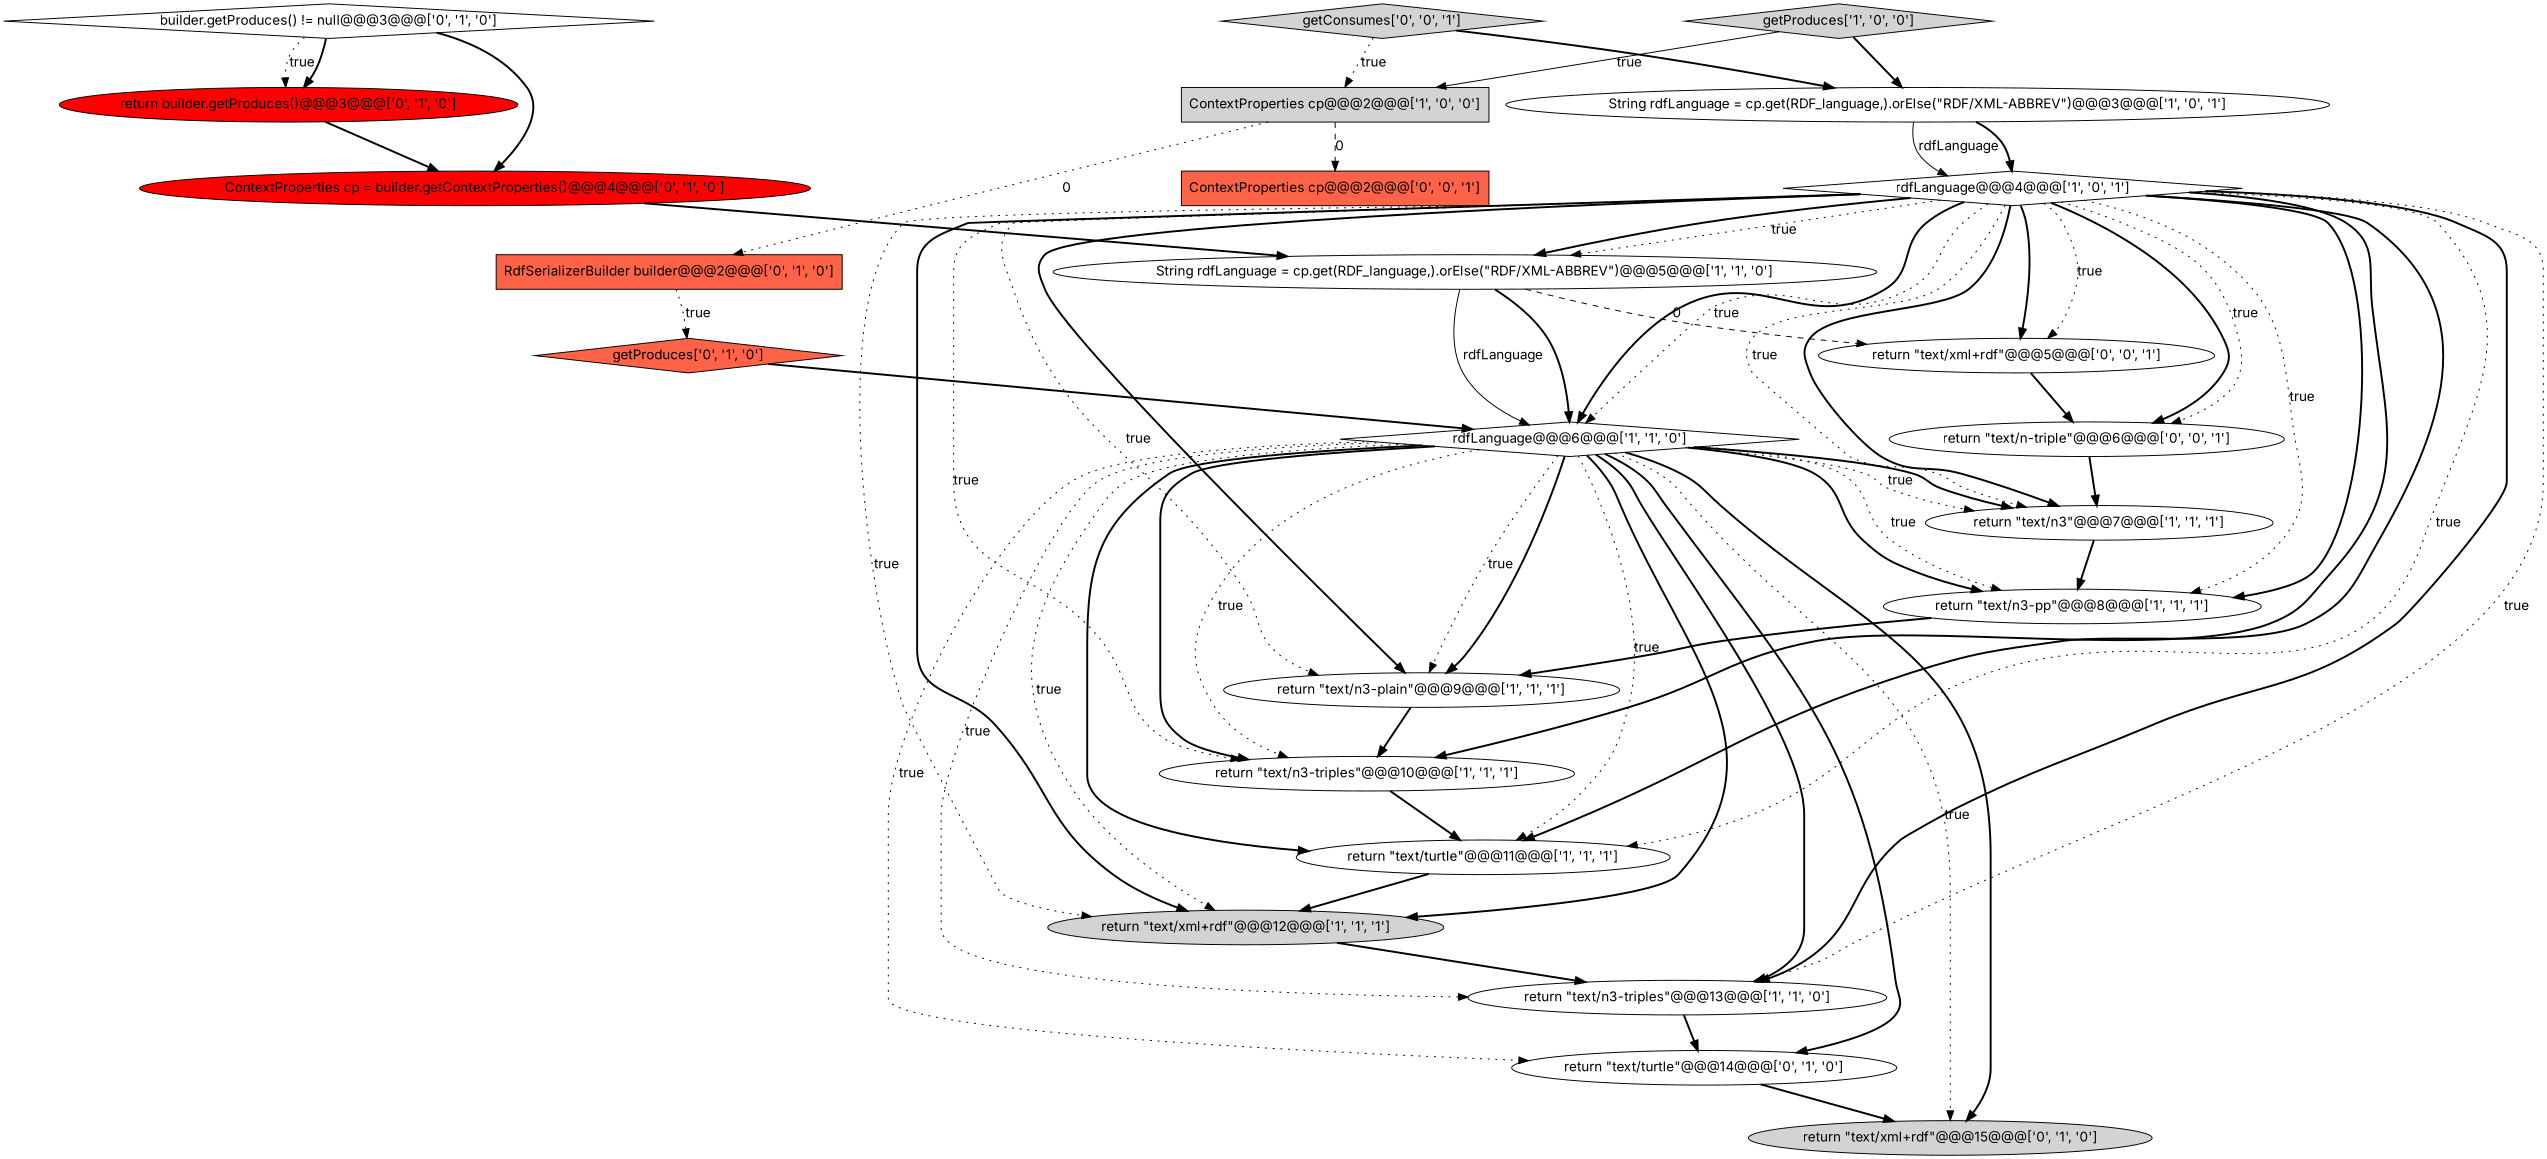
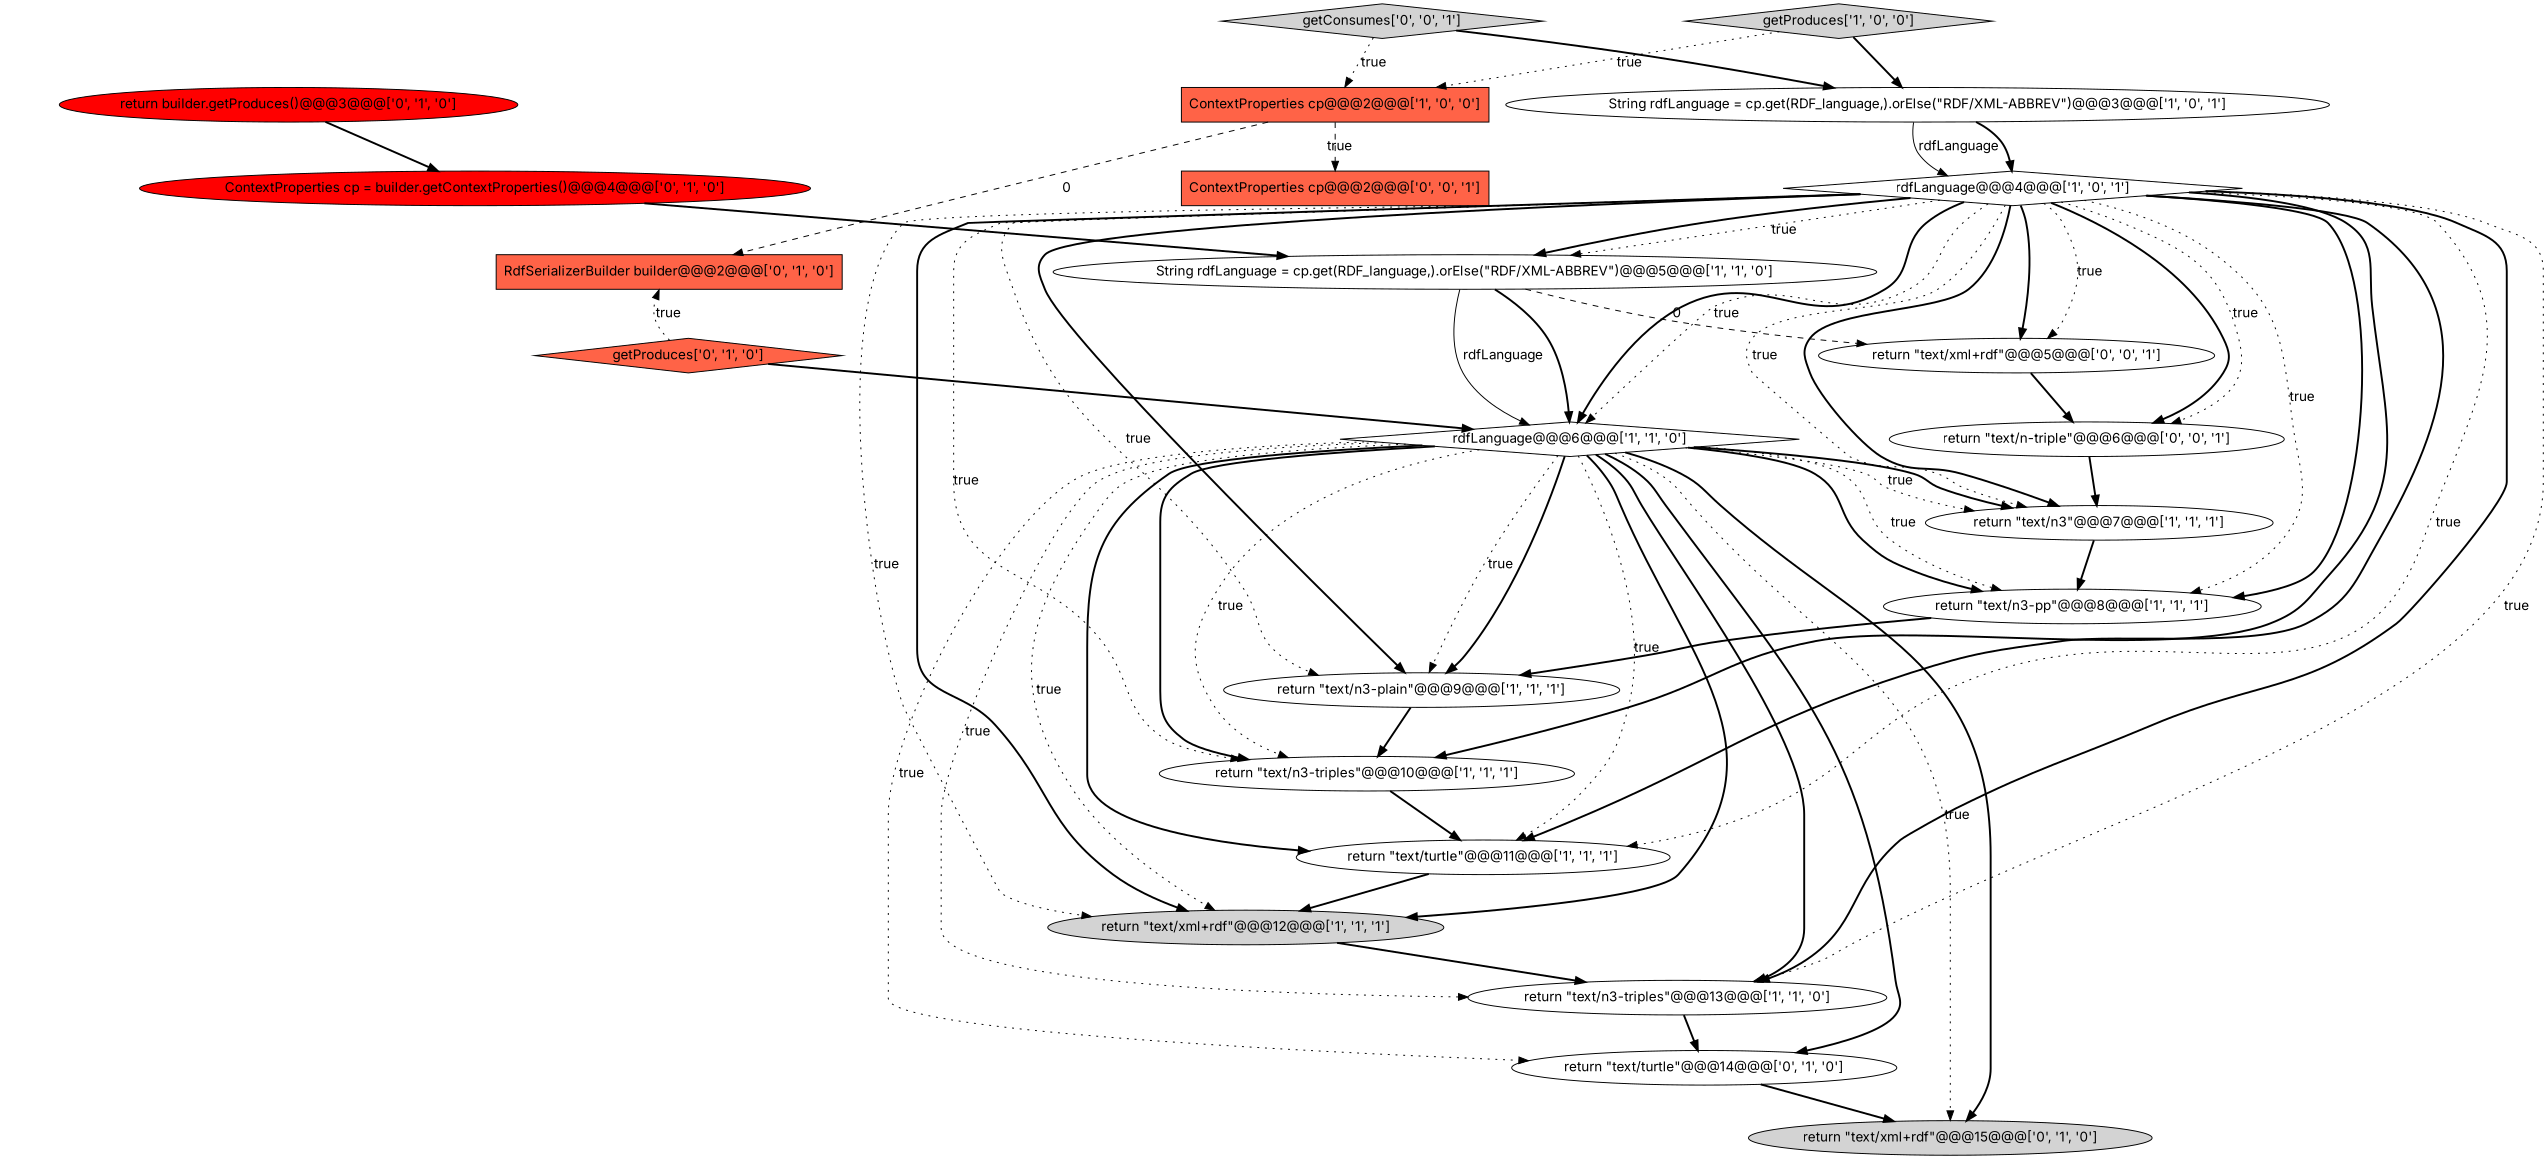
(329, 21) -> none
(1613, 59) -> (1613, 59)
(1335, 105) -> (1335, 105)
(1340, 147) -> (1340, 147)
(1005, 187) -> (1005, 187)
(682, 309) -> (656, 322)
